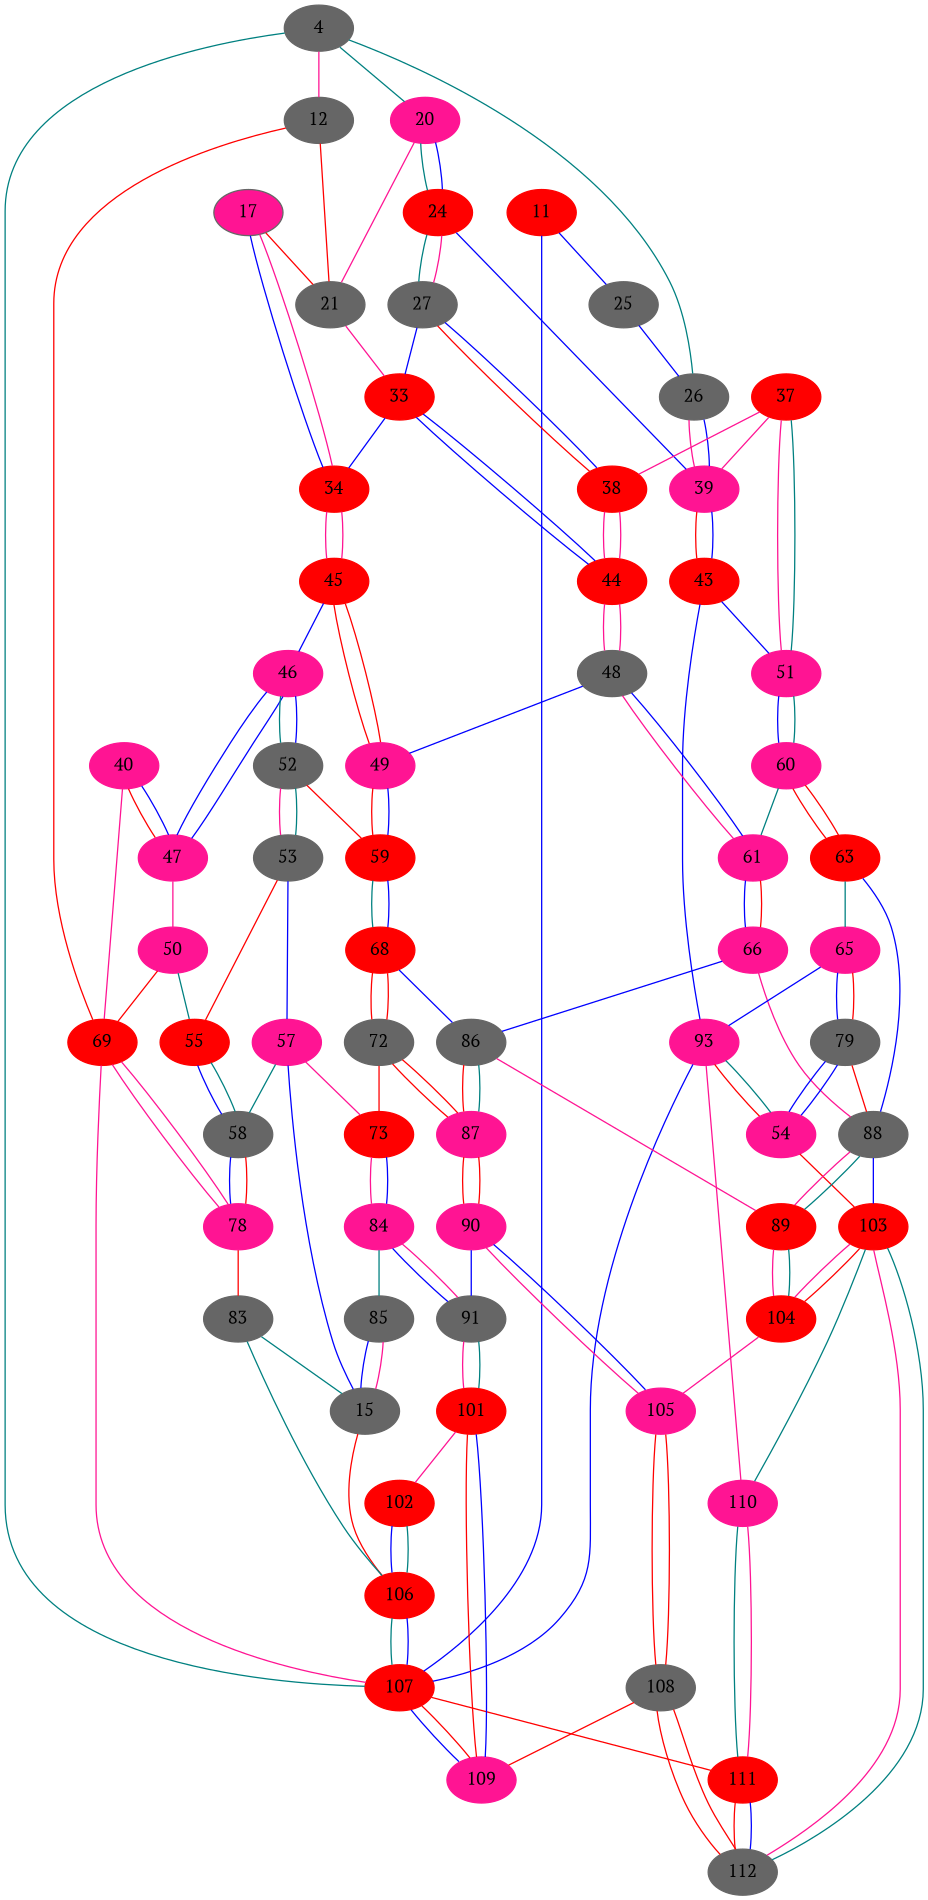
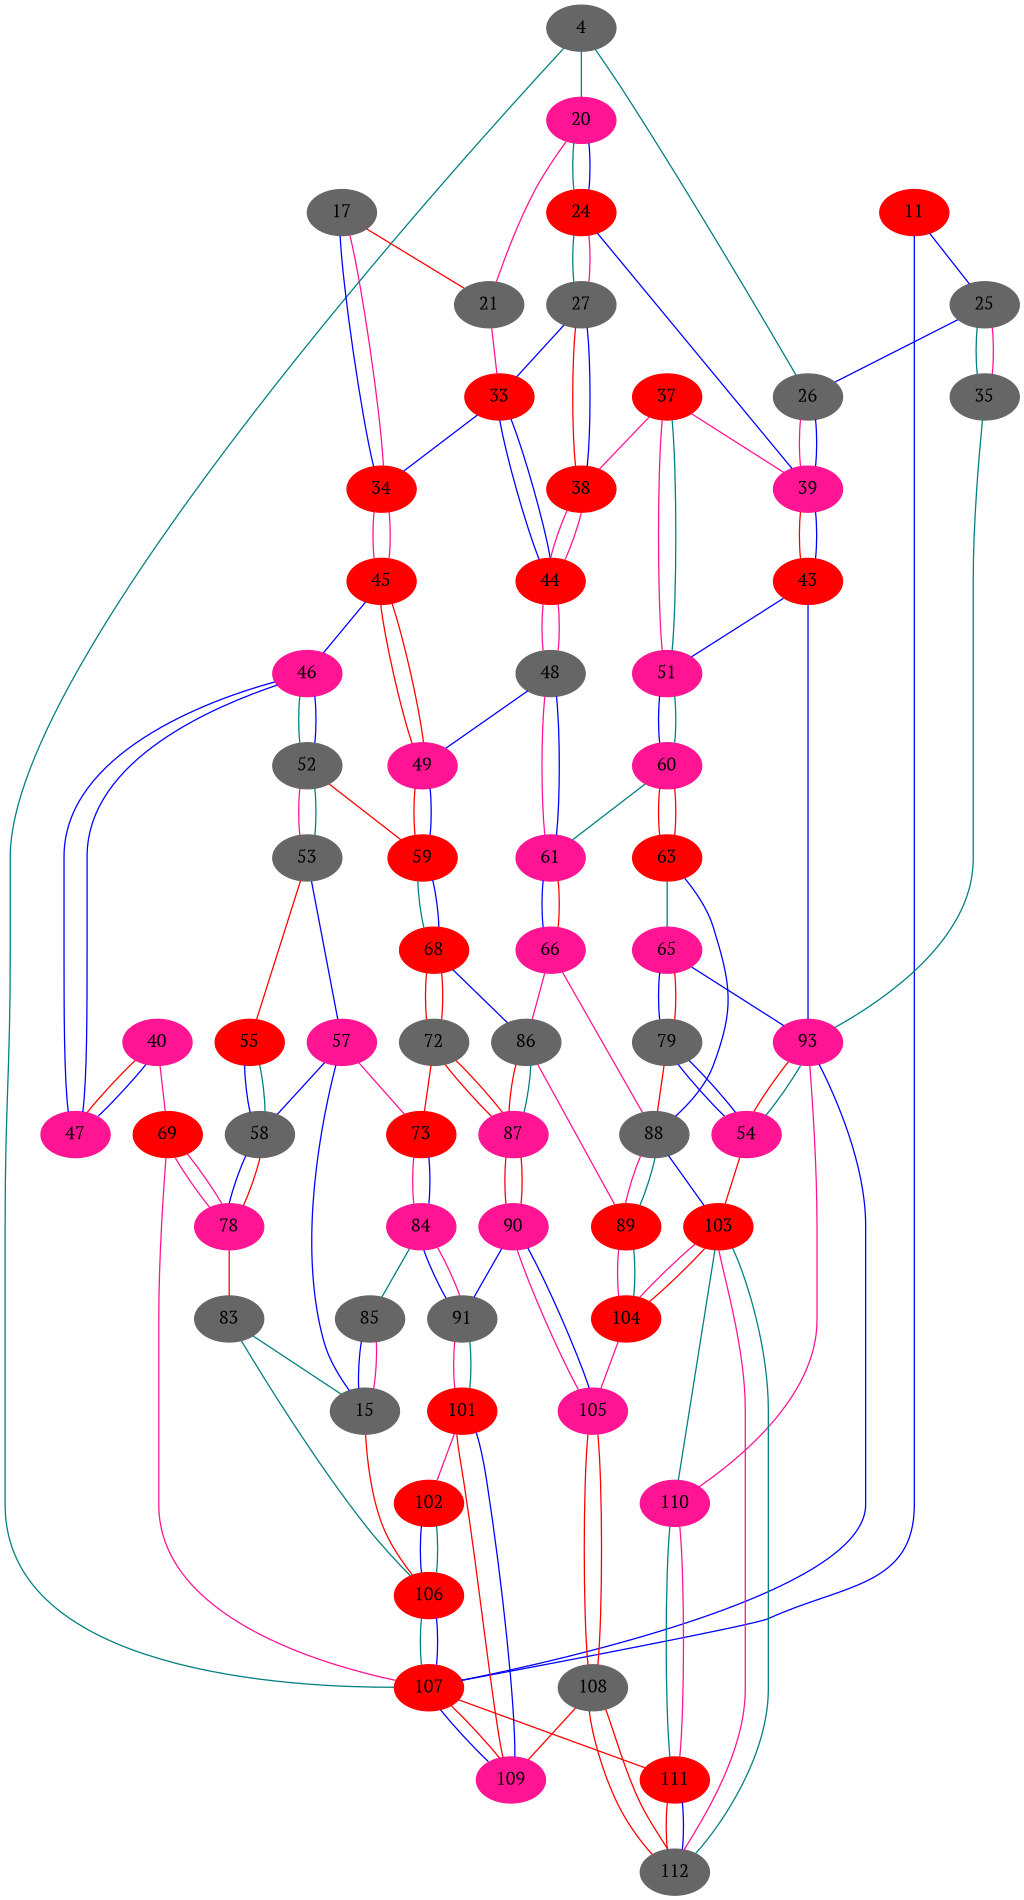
(319, 120) -> none
(248, 213) -> (342, 213)
none -> (985, 397)
(173, 950) -> none
(612, 996) -> (538, 996)
(262, 1089) -> (301, 1088)
